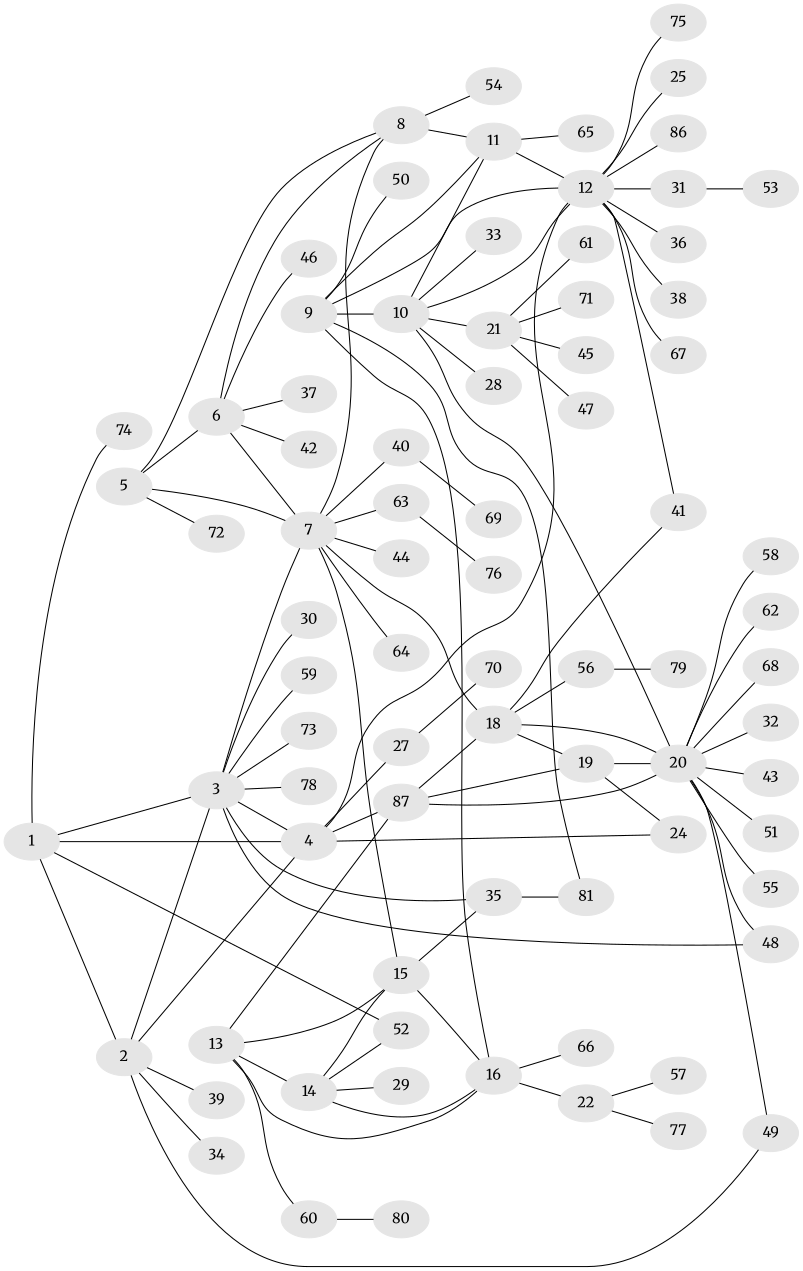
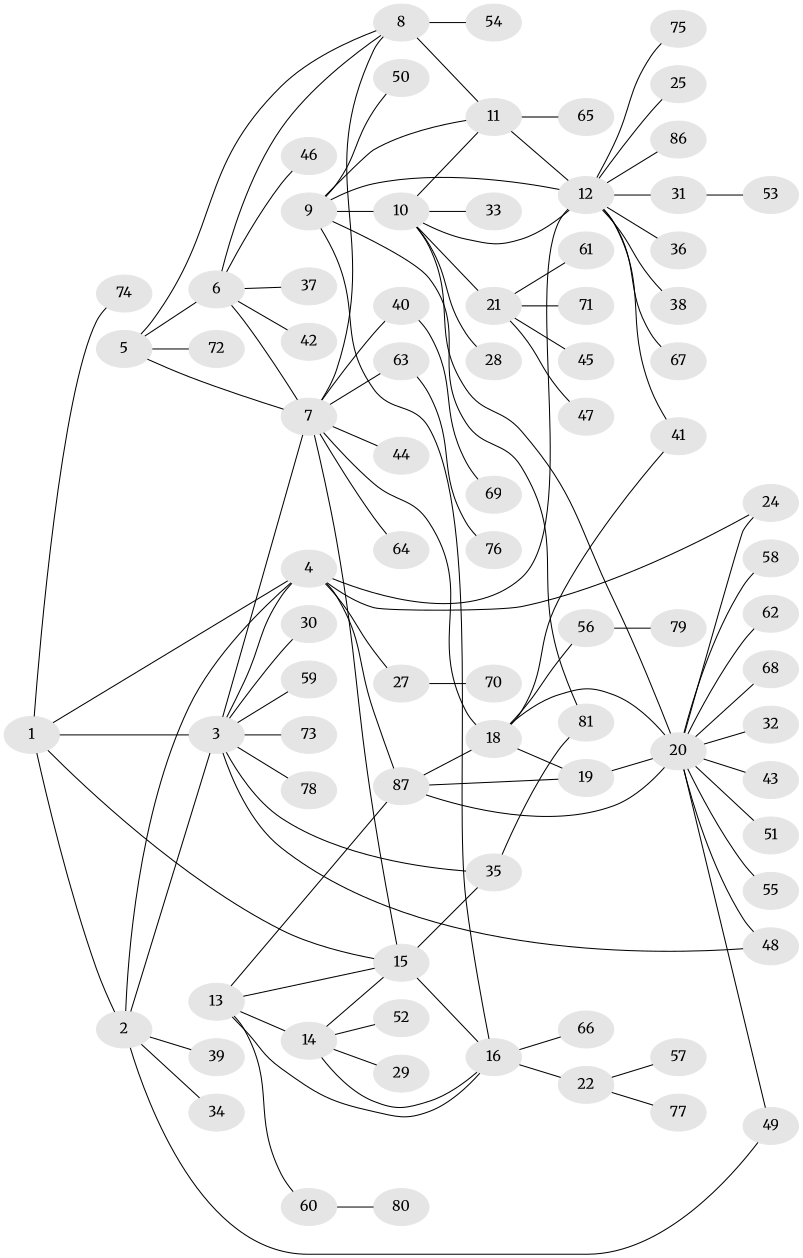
(632, 799) -> (716, 624)
(217, 936) -> (197, 878)
